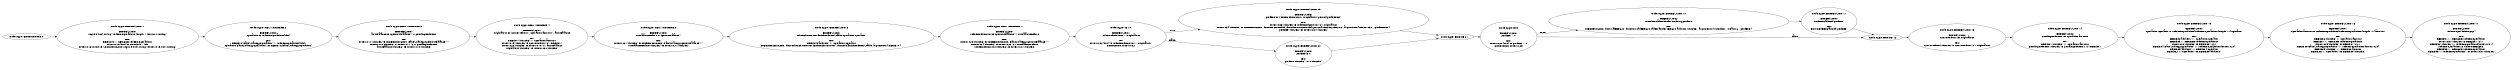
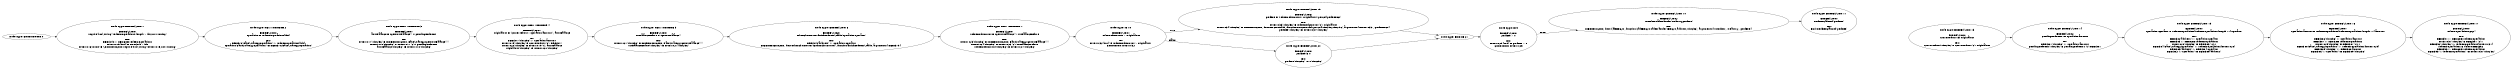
(1883, 38) -> none
